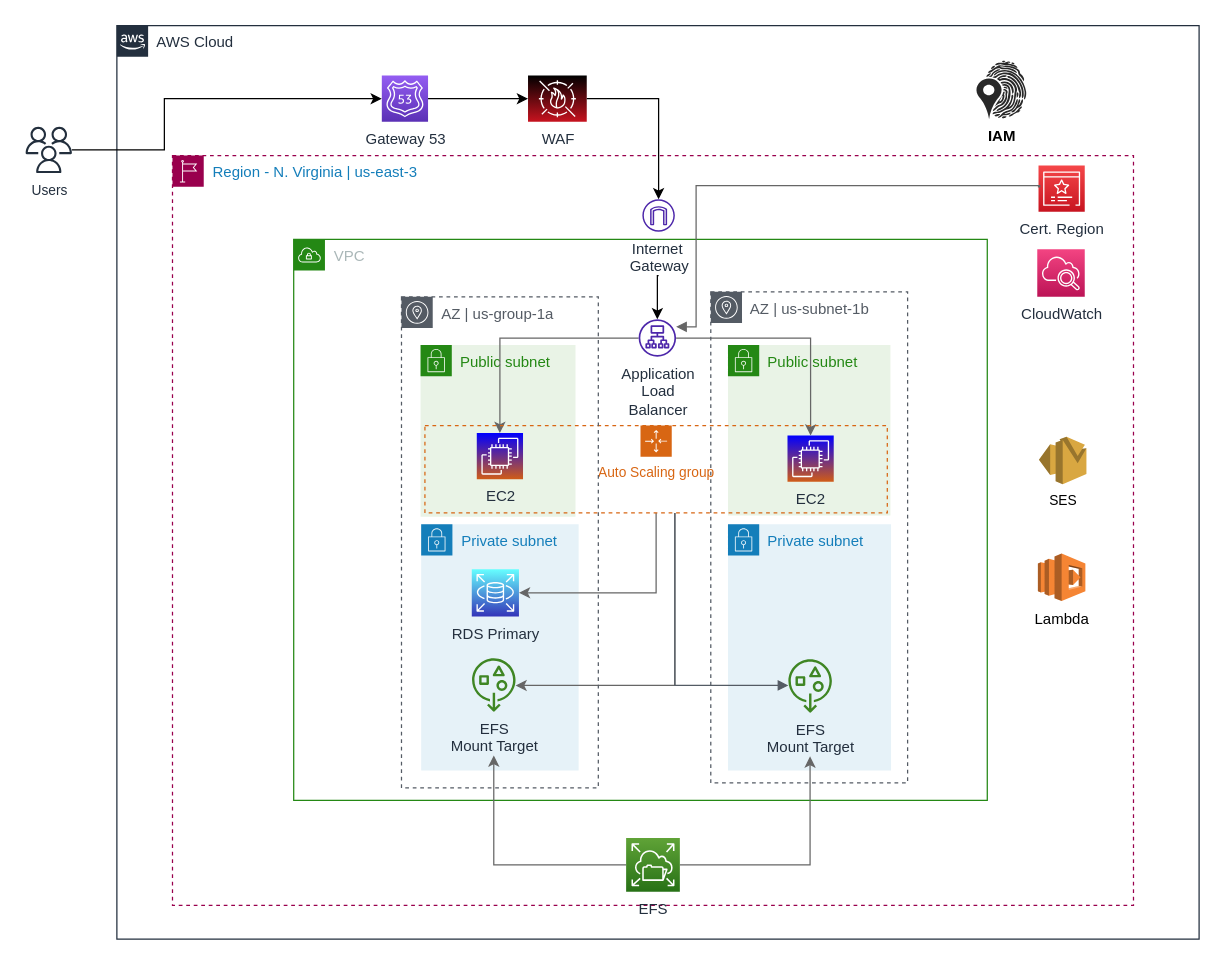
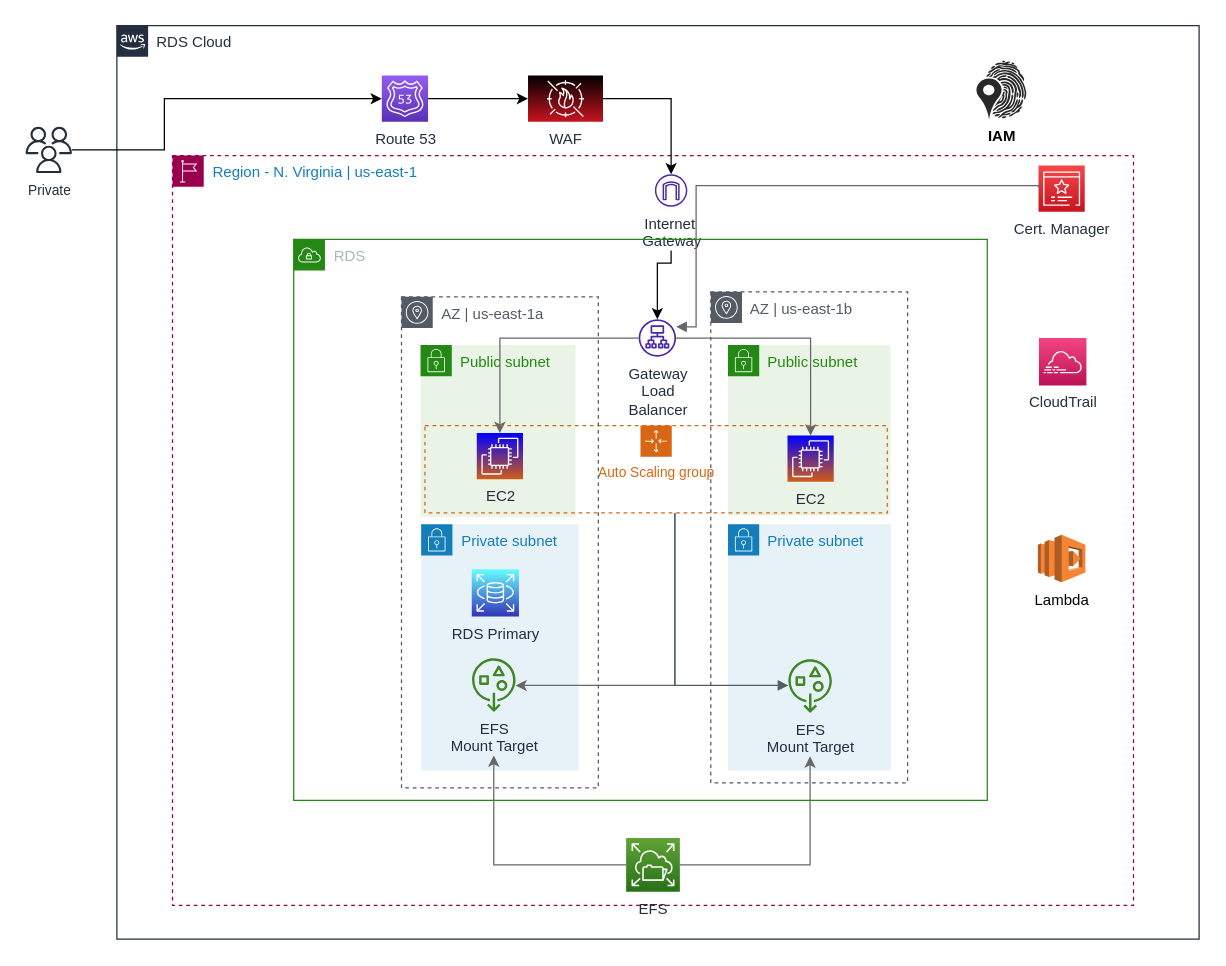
(191, 43) -> (191, 43)
(558, 99) -> (566, 99)
(406, 140) -> (406, 140)
(326, 173) -> (326, 173)
(50, 191) -> (50, 191)
(659, 216) -> (671, 191)
(1063, 230) -> (1063, 230)
(347, 257) -> (347, 257)
(1061, 273) -> none
(816, 310) -> (808, 310)
(503, 315) -> (499, 315)
none -> (1063, 362)
(659, 393) -> (659, 393)
(1063, 461) -> none
(1062, 578) -> (1062, 559)
(630, 593) -> none
